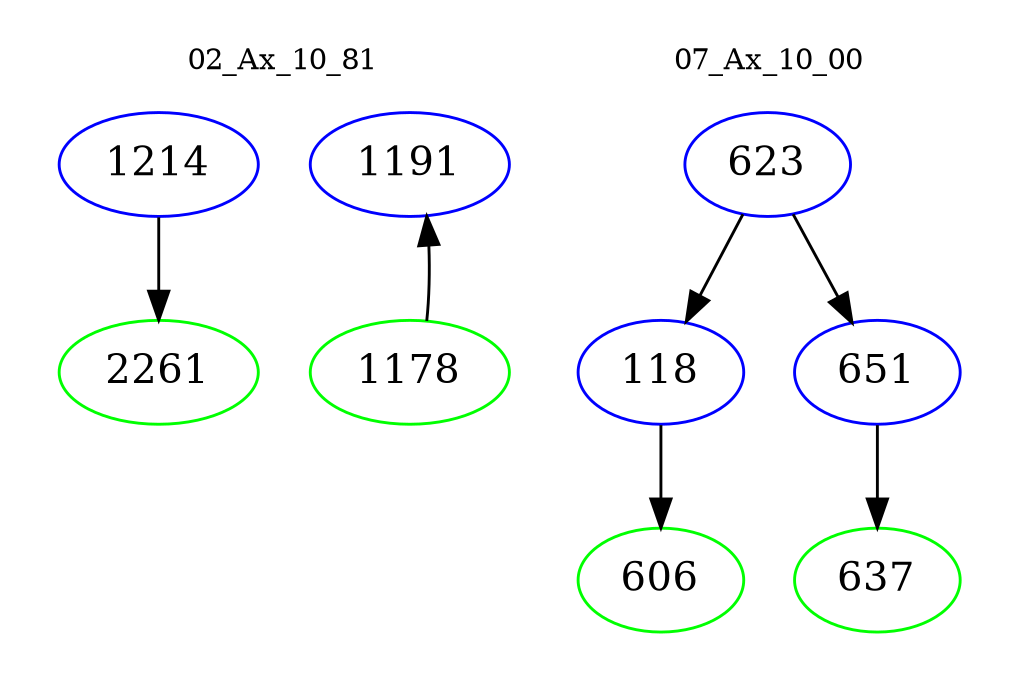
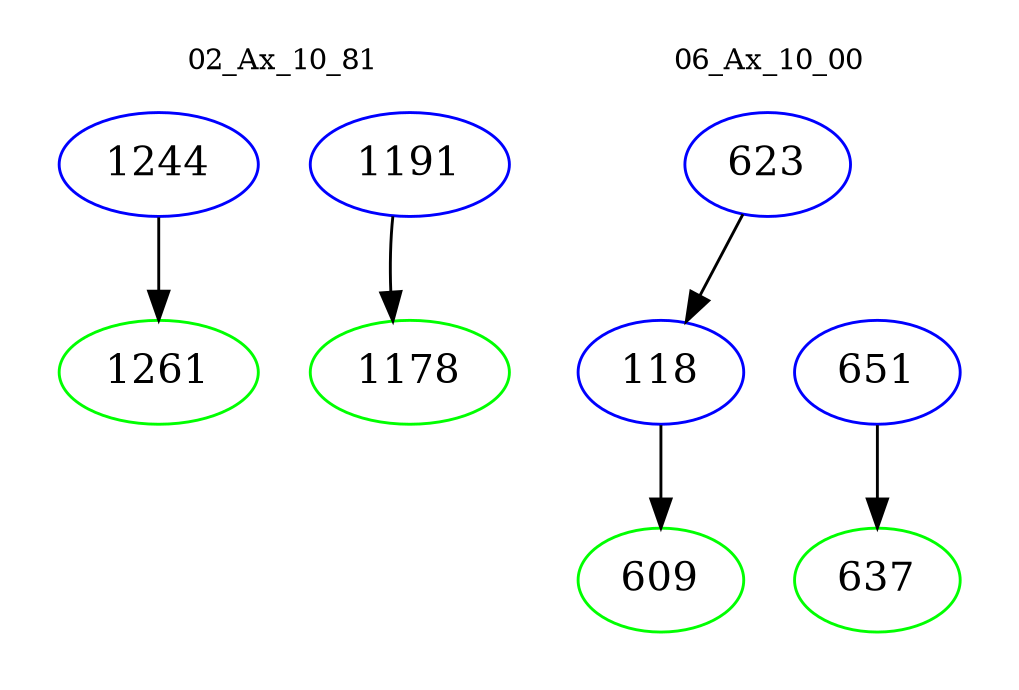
(769, 62) -> (769, 62)
(159, 165) -> (159, 165)
(816, 255) -> none
(429, 283) -> (391, 254)
(159, 372) -> (159, 372)
(661, 580) -> (661, 580)
